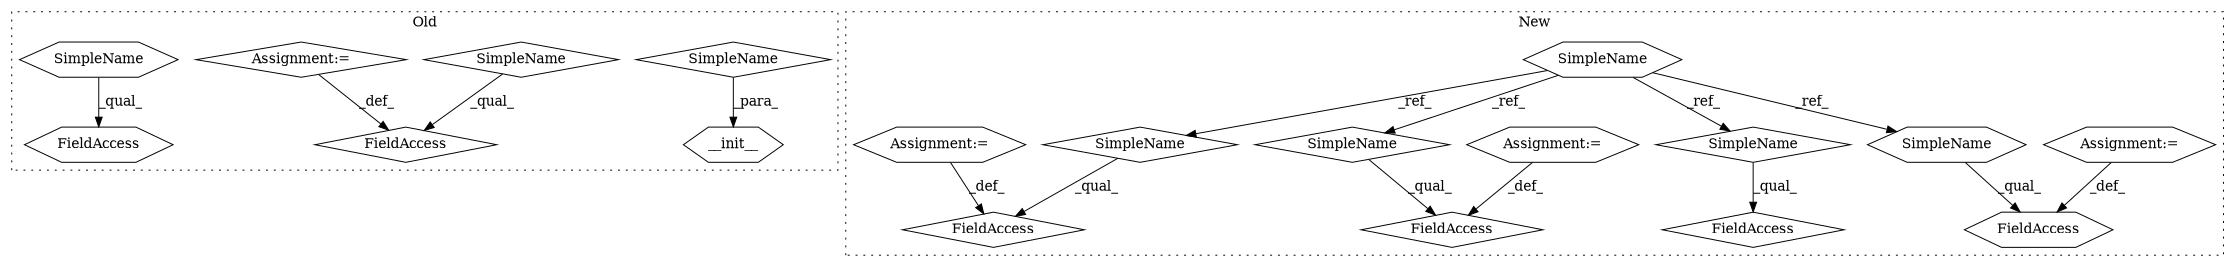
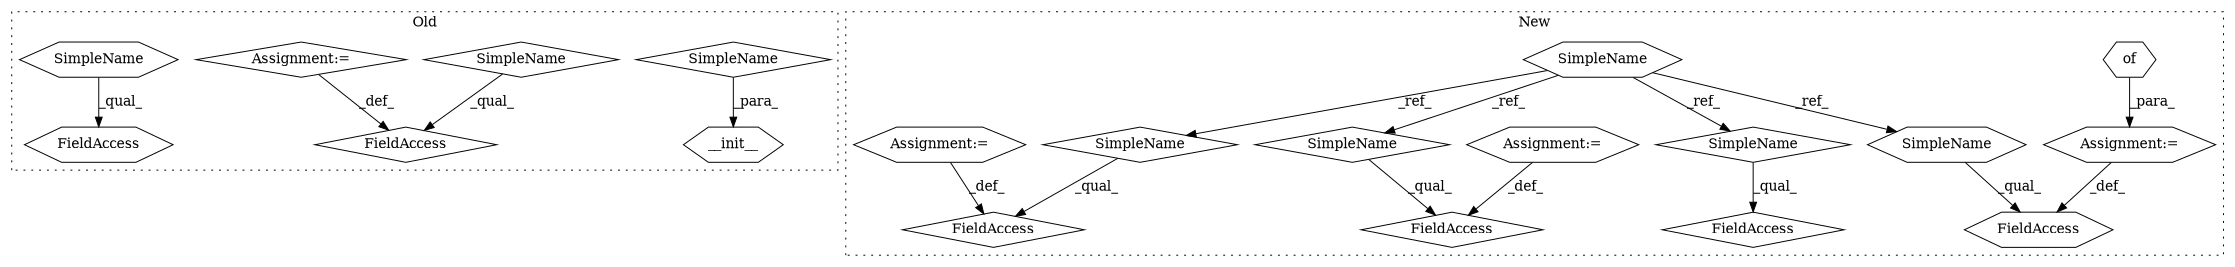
none -> (2130, 60)
